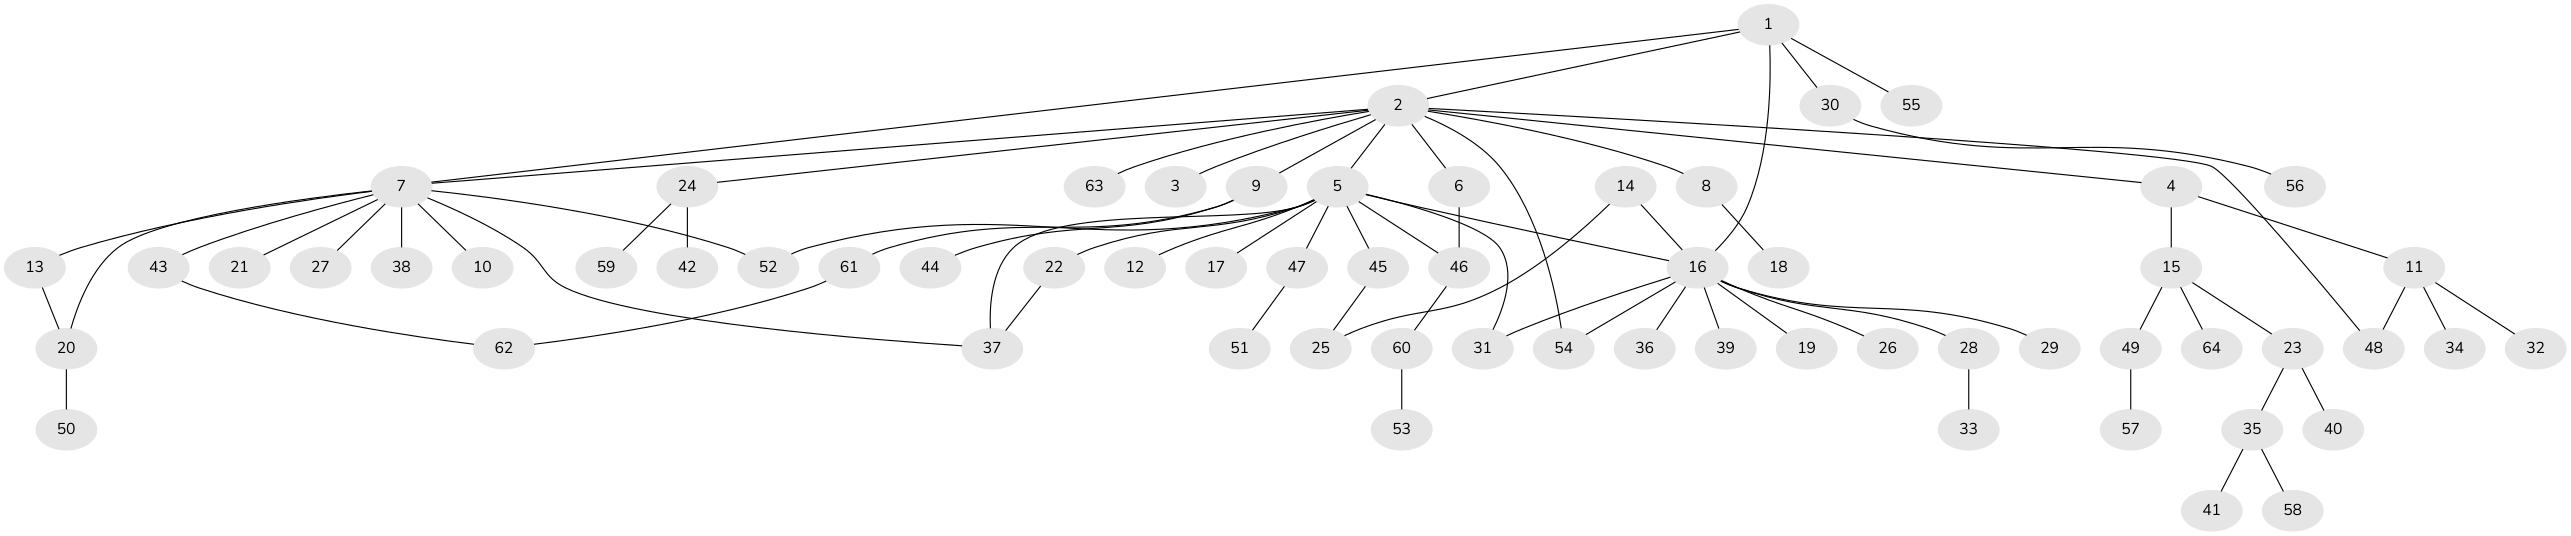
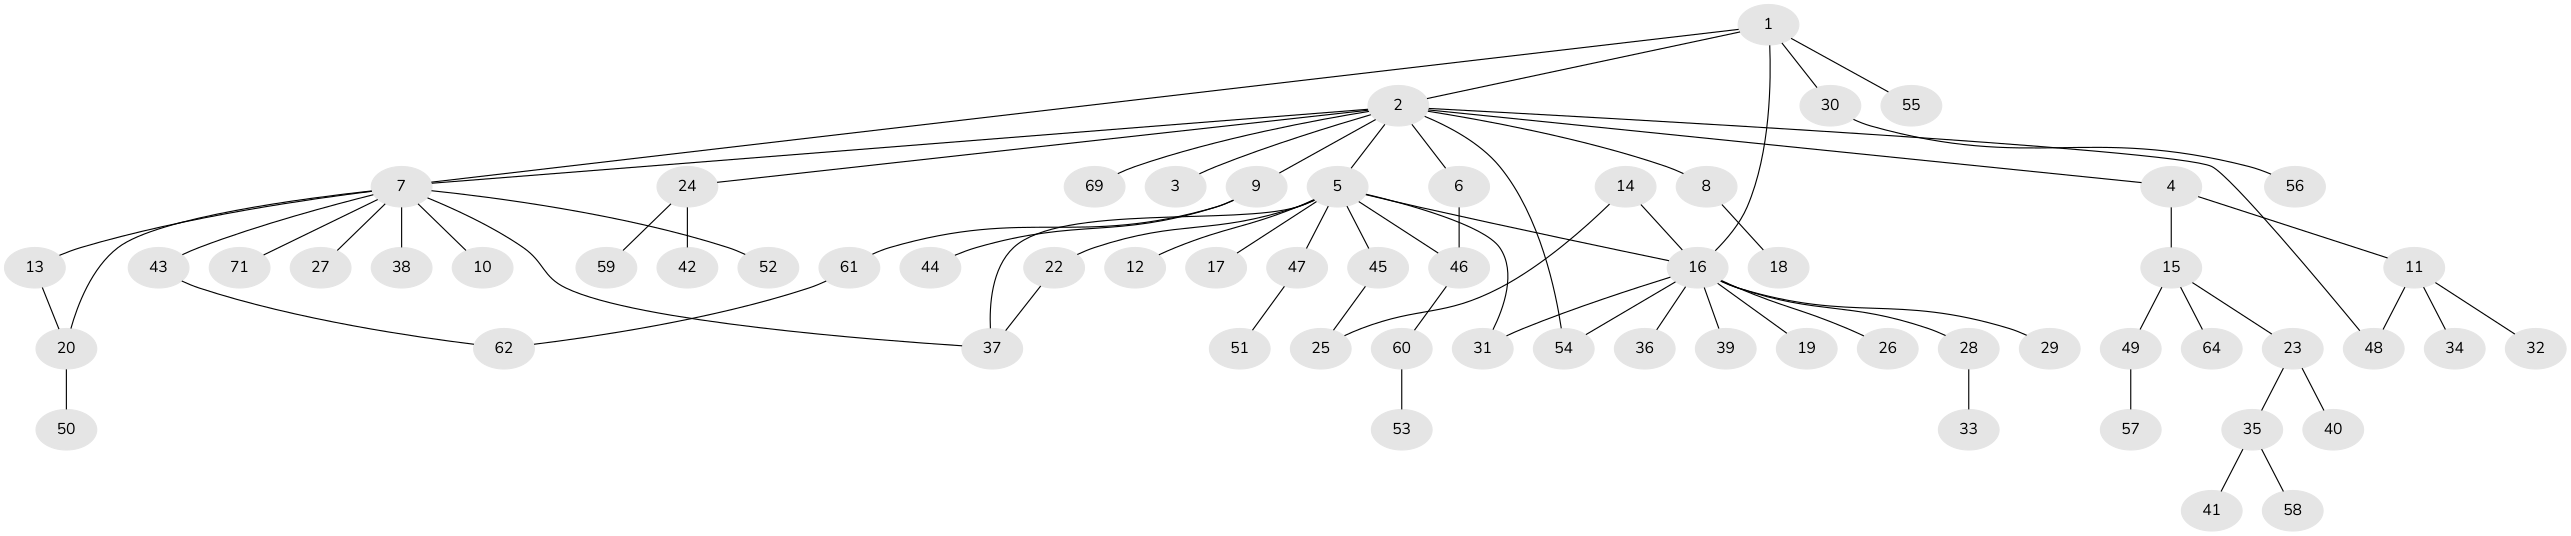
(1095, 187) -> (1095, 187)
(960, 225) -> none
(240, 268) -> (240, 268)
